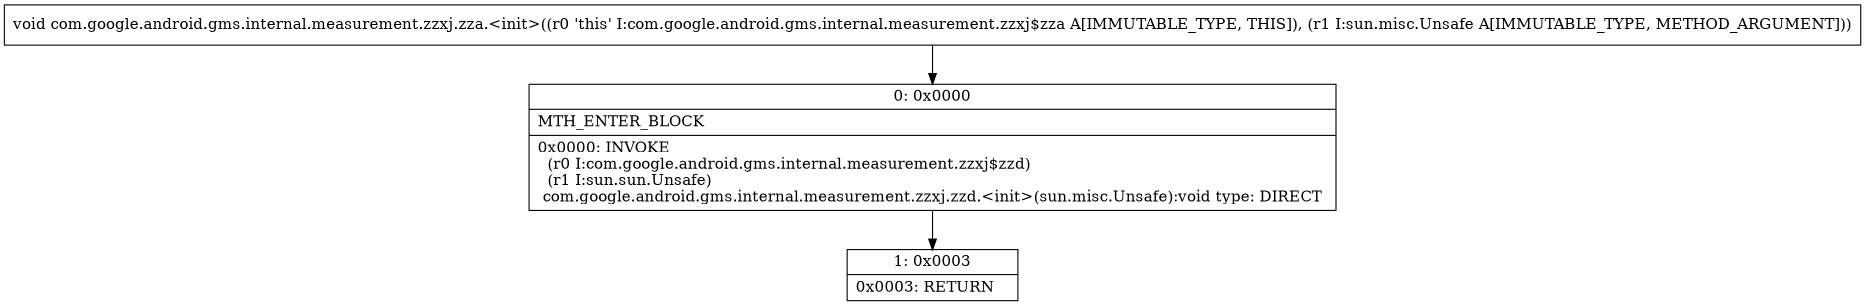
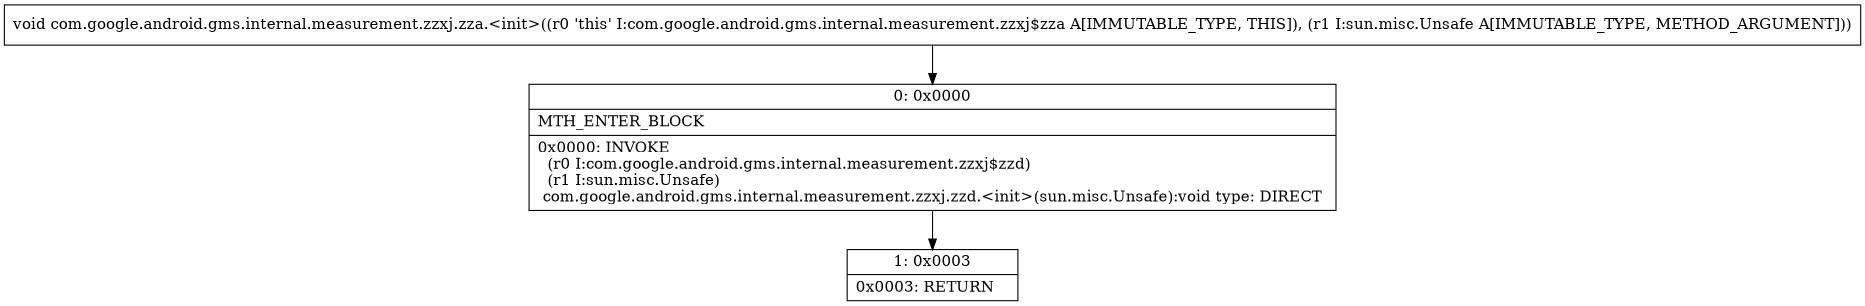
(625, 181) -> (629, 181)
